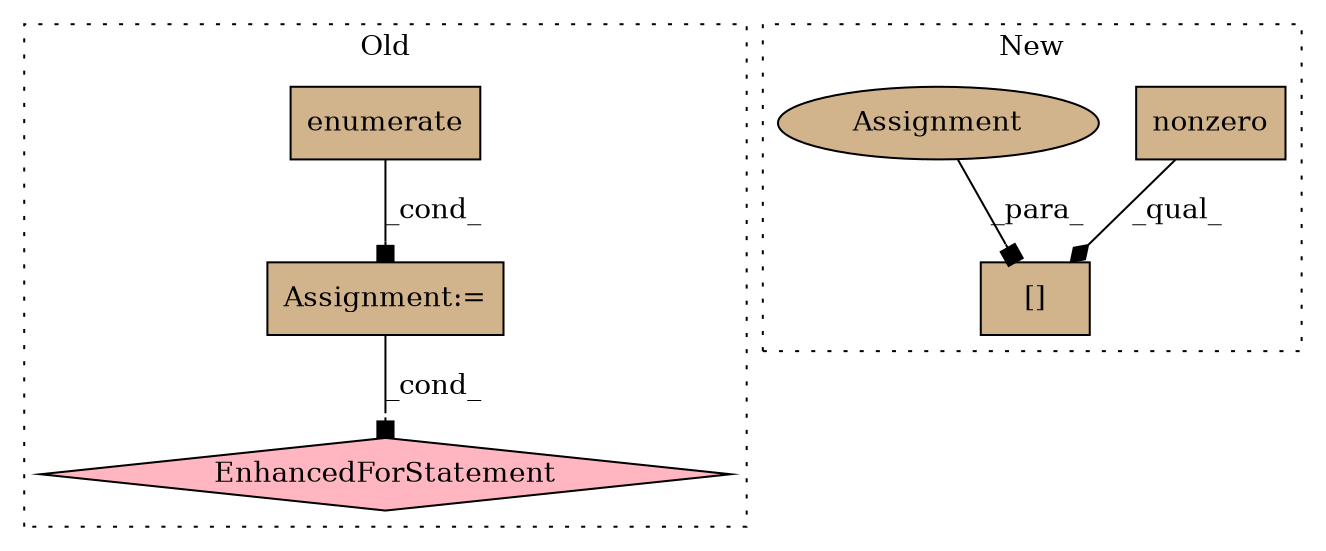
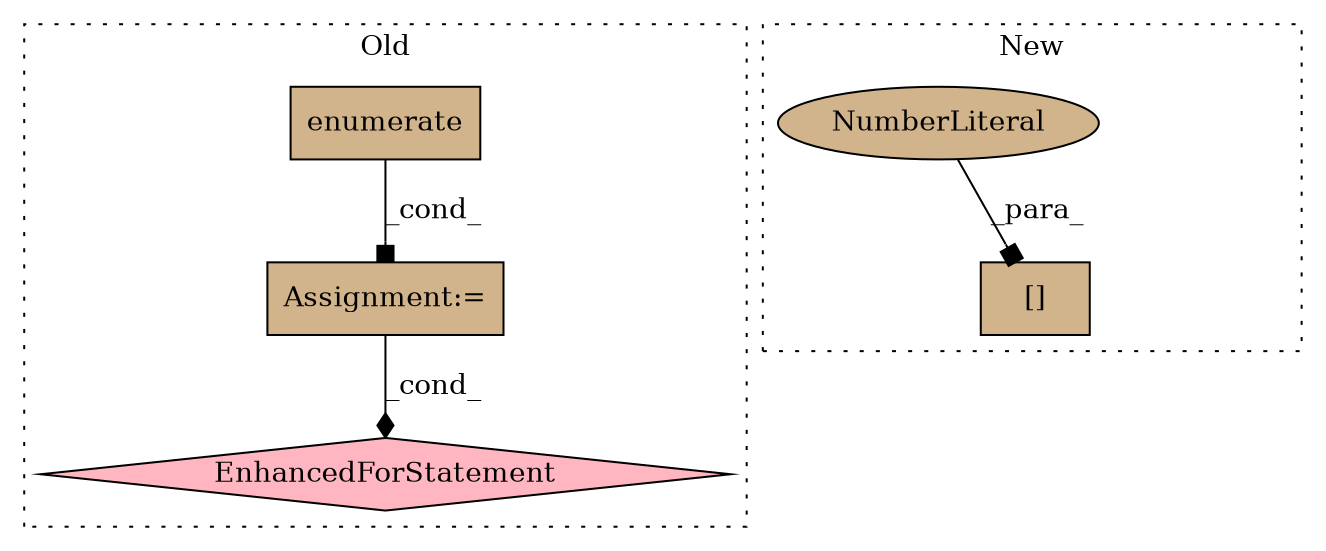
(938, 123) -> (938, 123)
(1211, 123) -> none
(385, 374) -> (385, 374)
